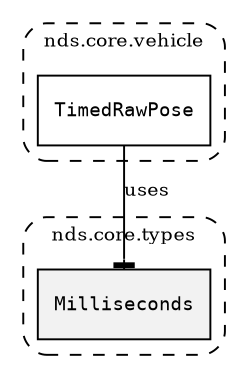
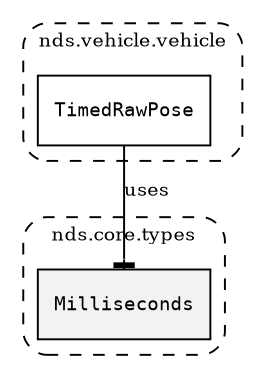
(124, 42) -> (133, 42)
